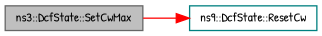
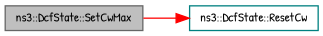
(253, 18) -> (254, 18)
